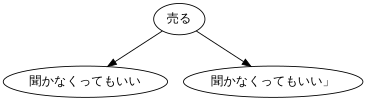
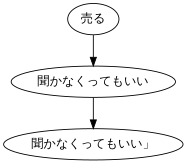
(220, 46) -> (93, 109)
